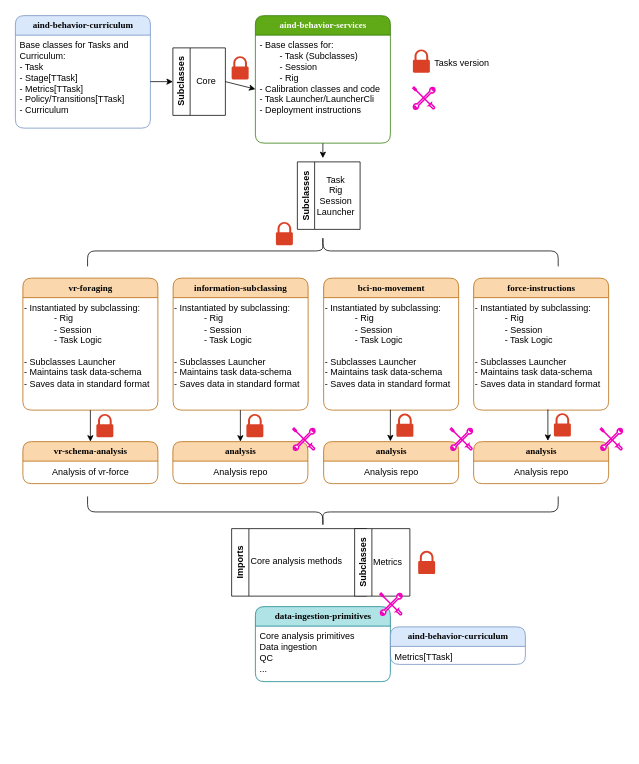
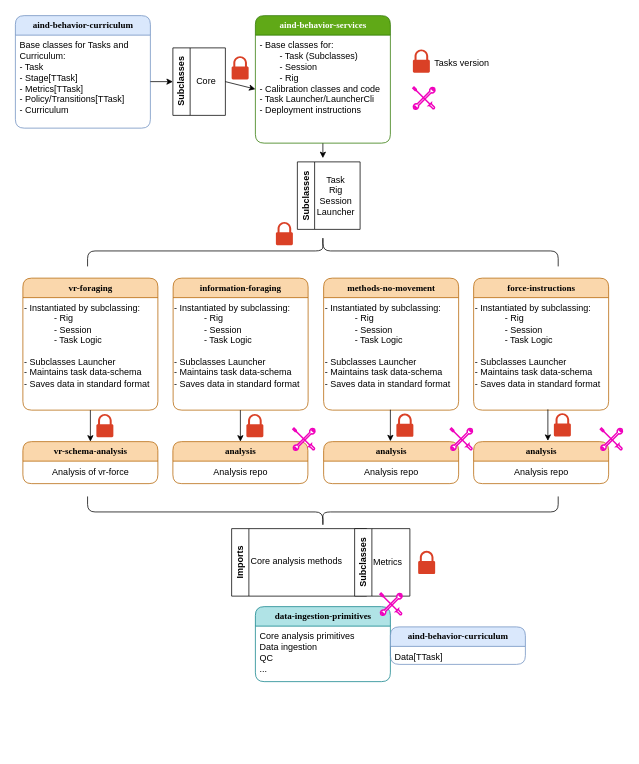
(241, 288) -> (241, 288)
(392, 288) -> (392, 288)
(429, 657) -> (423, 657)
